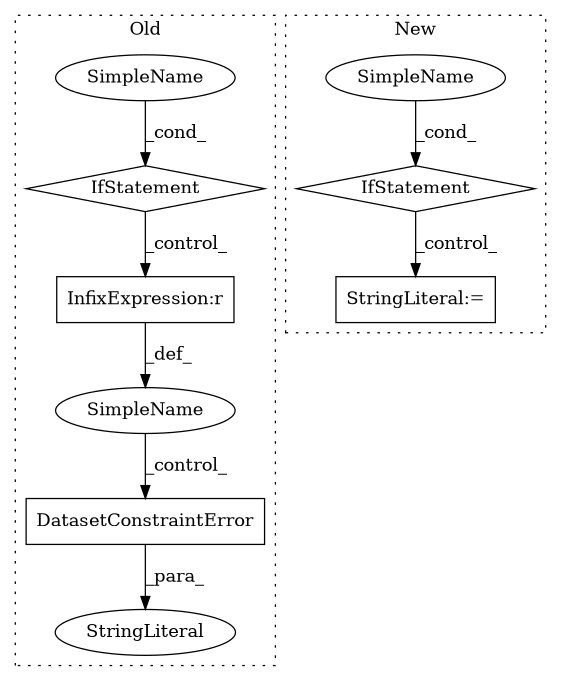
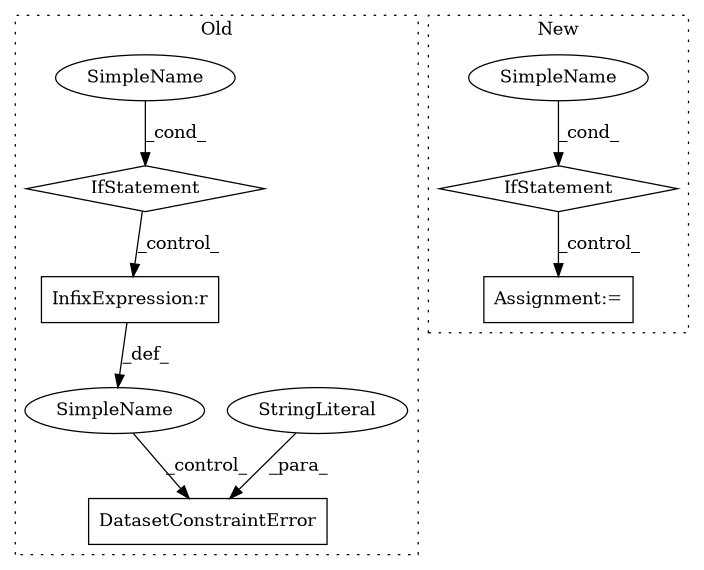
(416, 300) -> (558, 300)
(145, 571) -> (268, 461)
